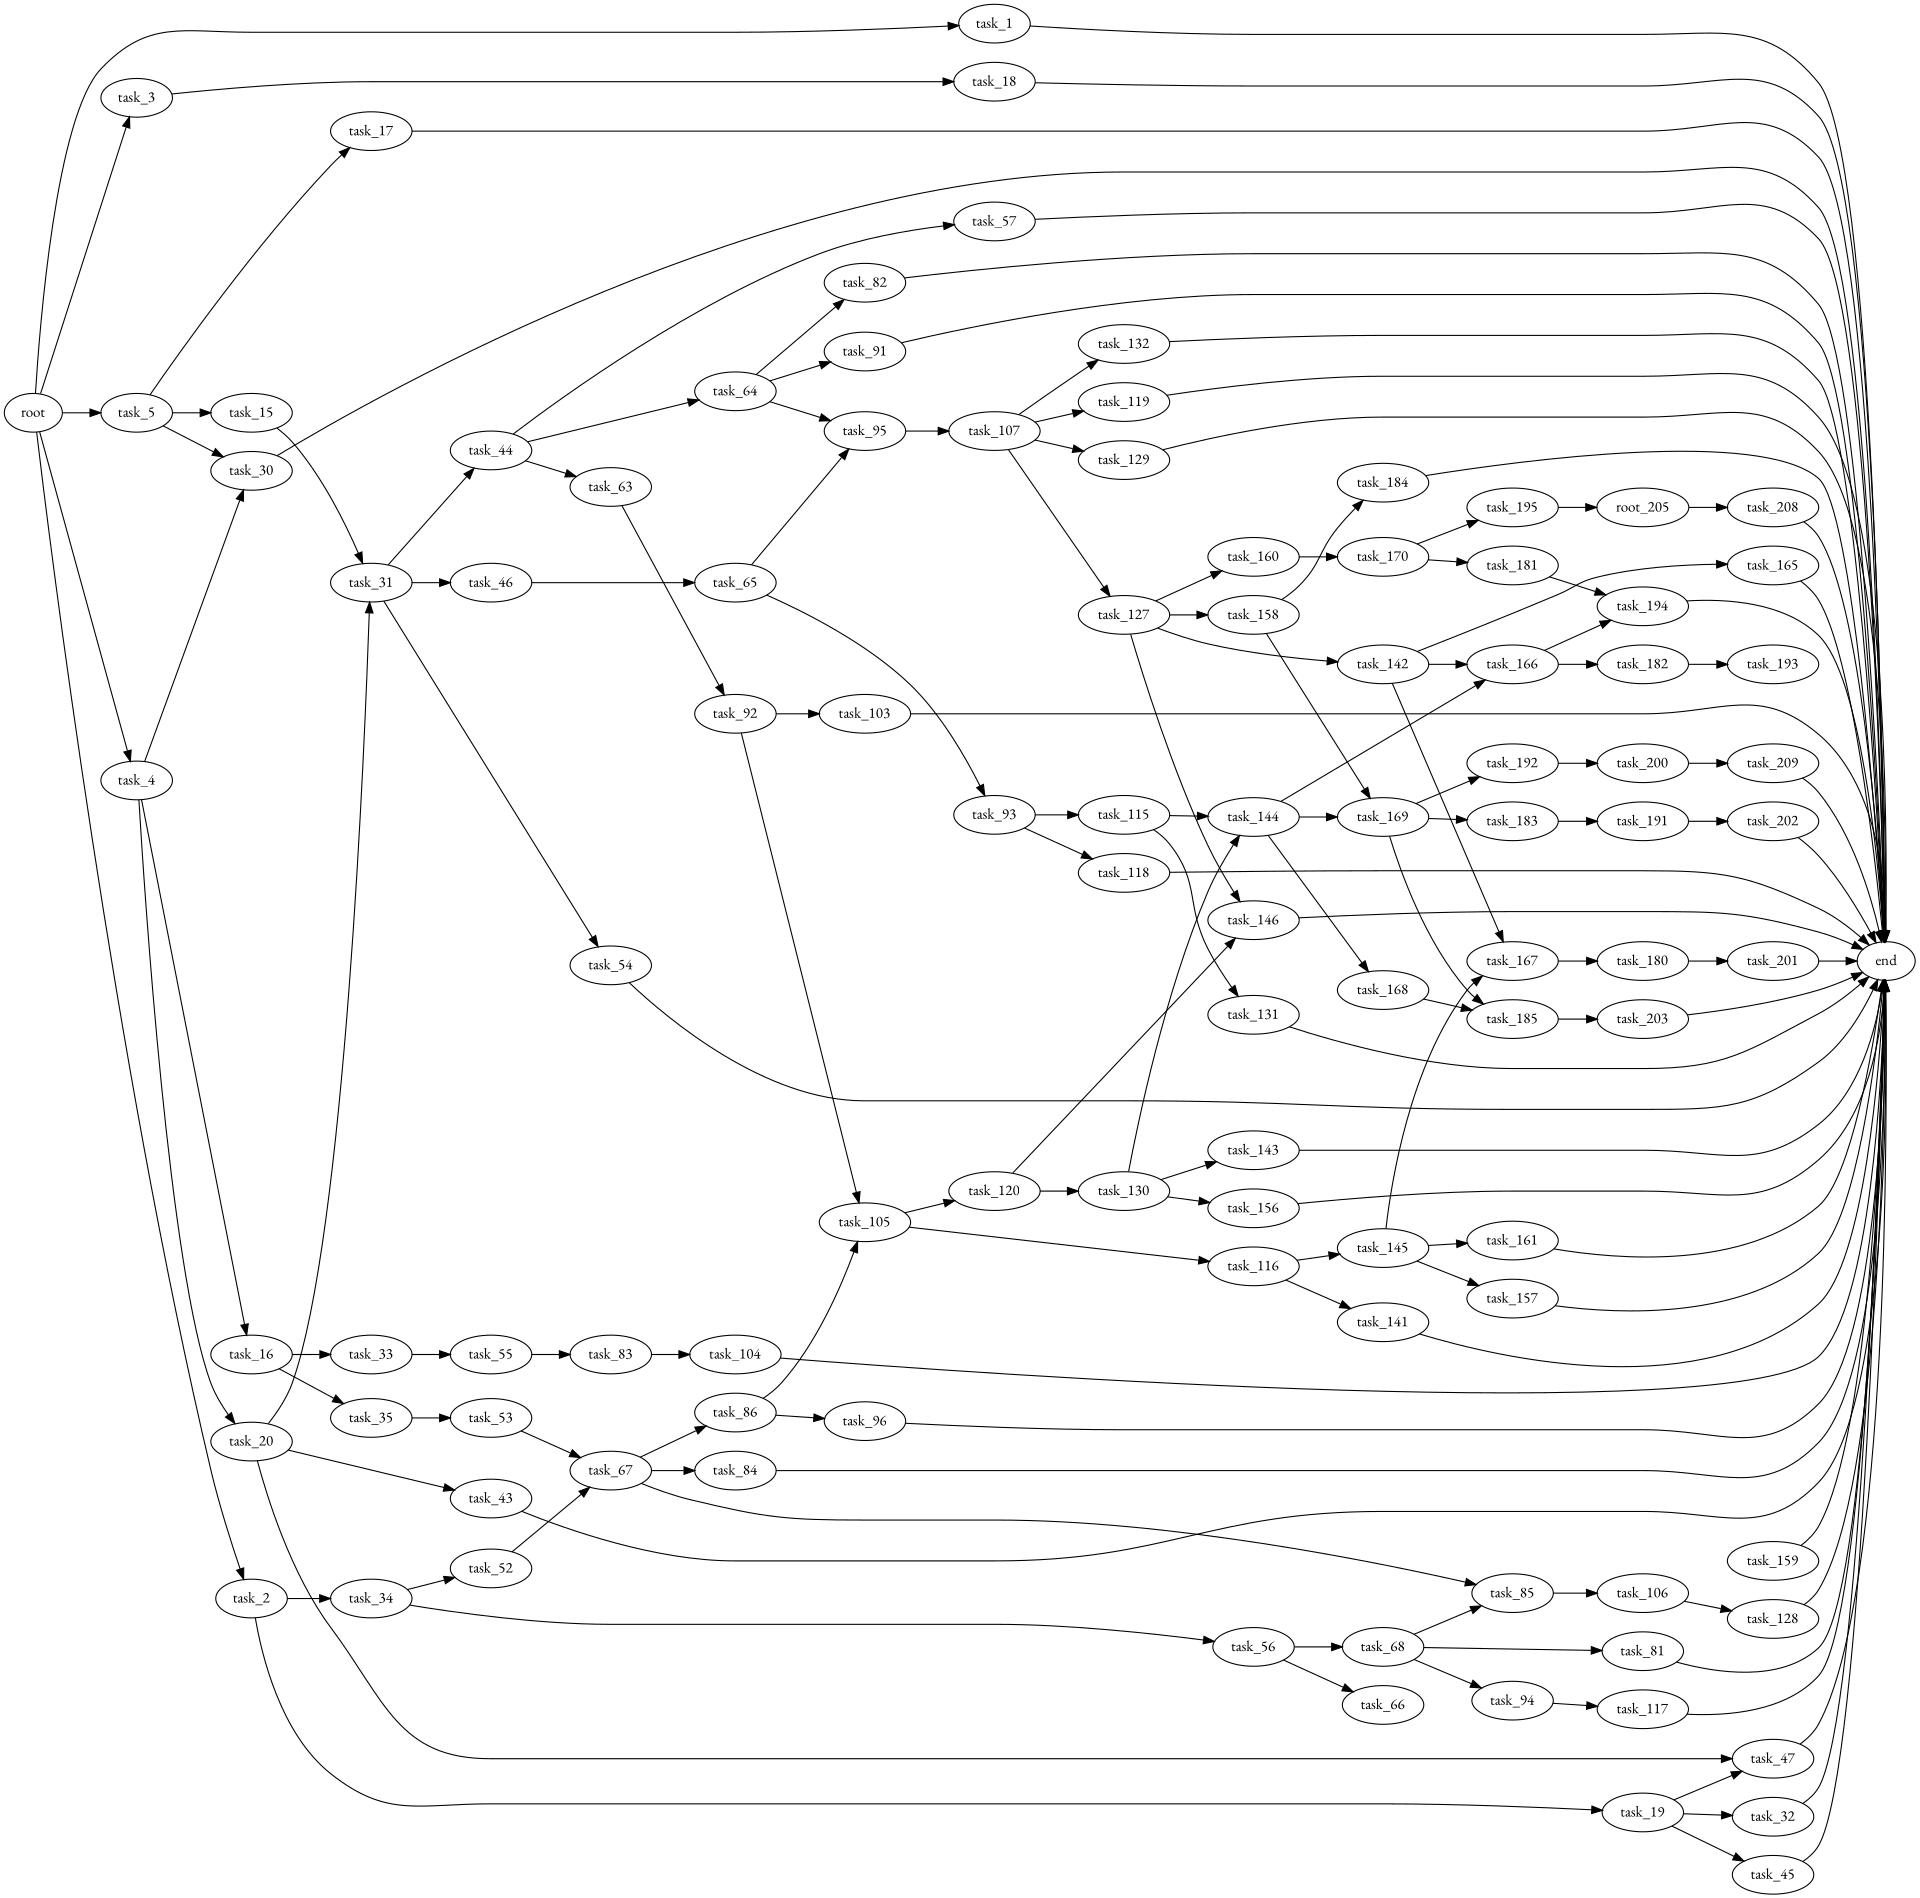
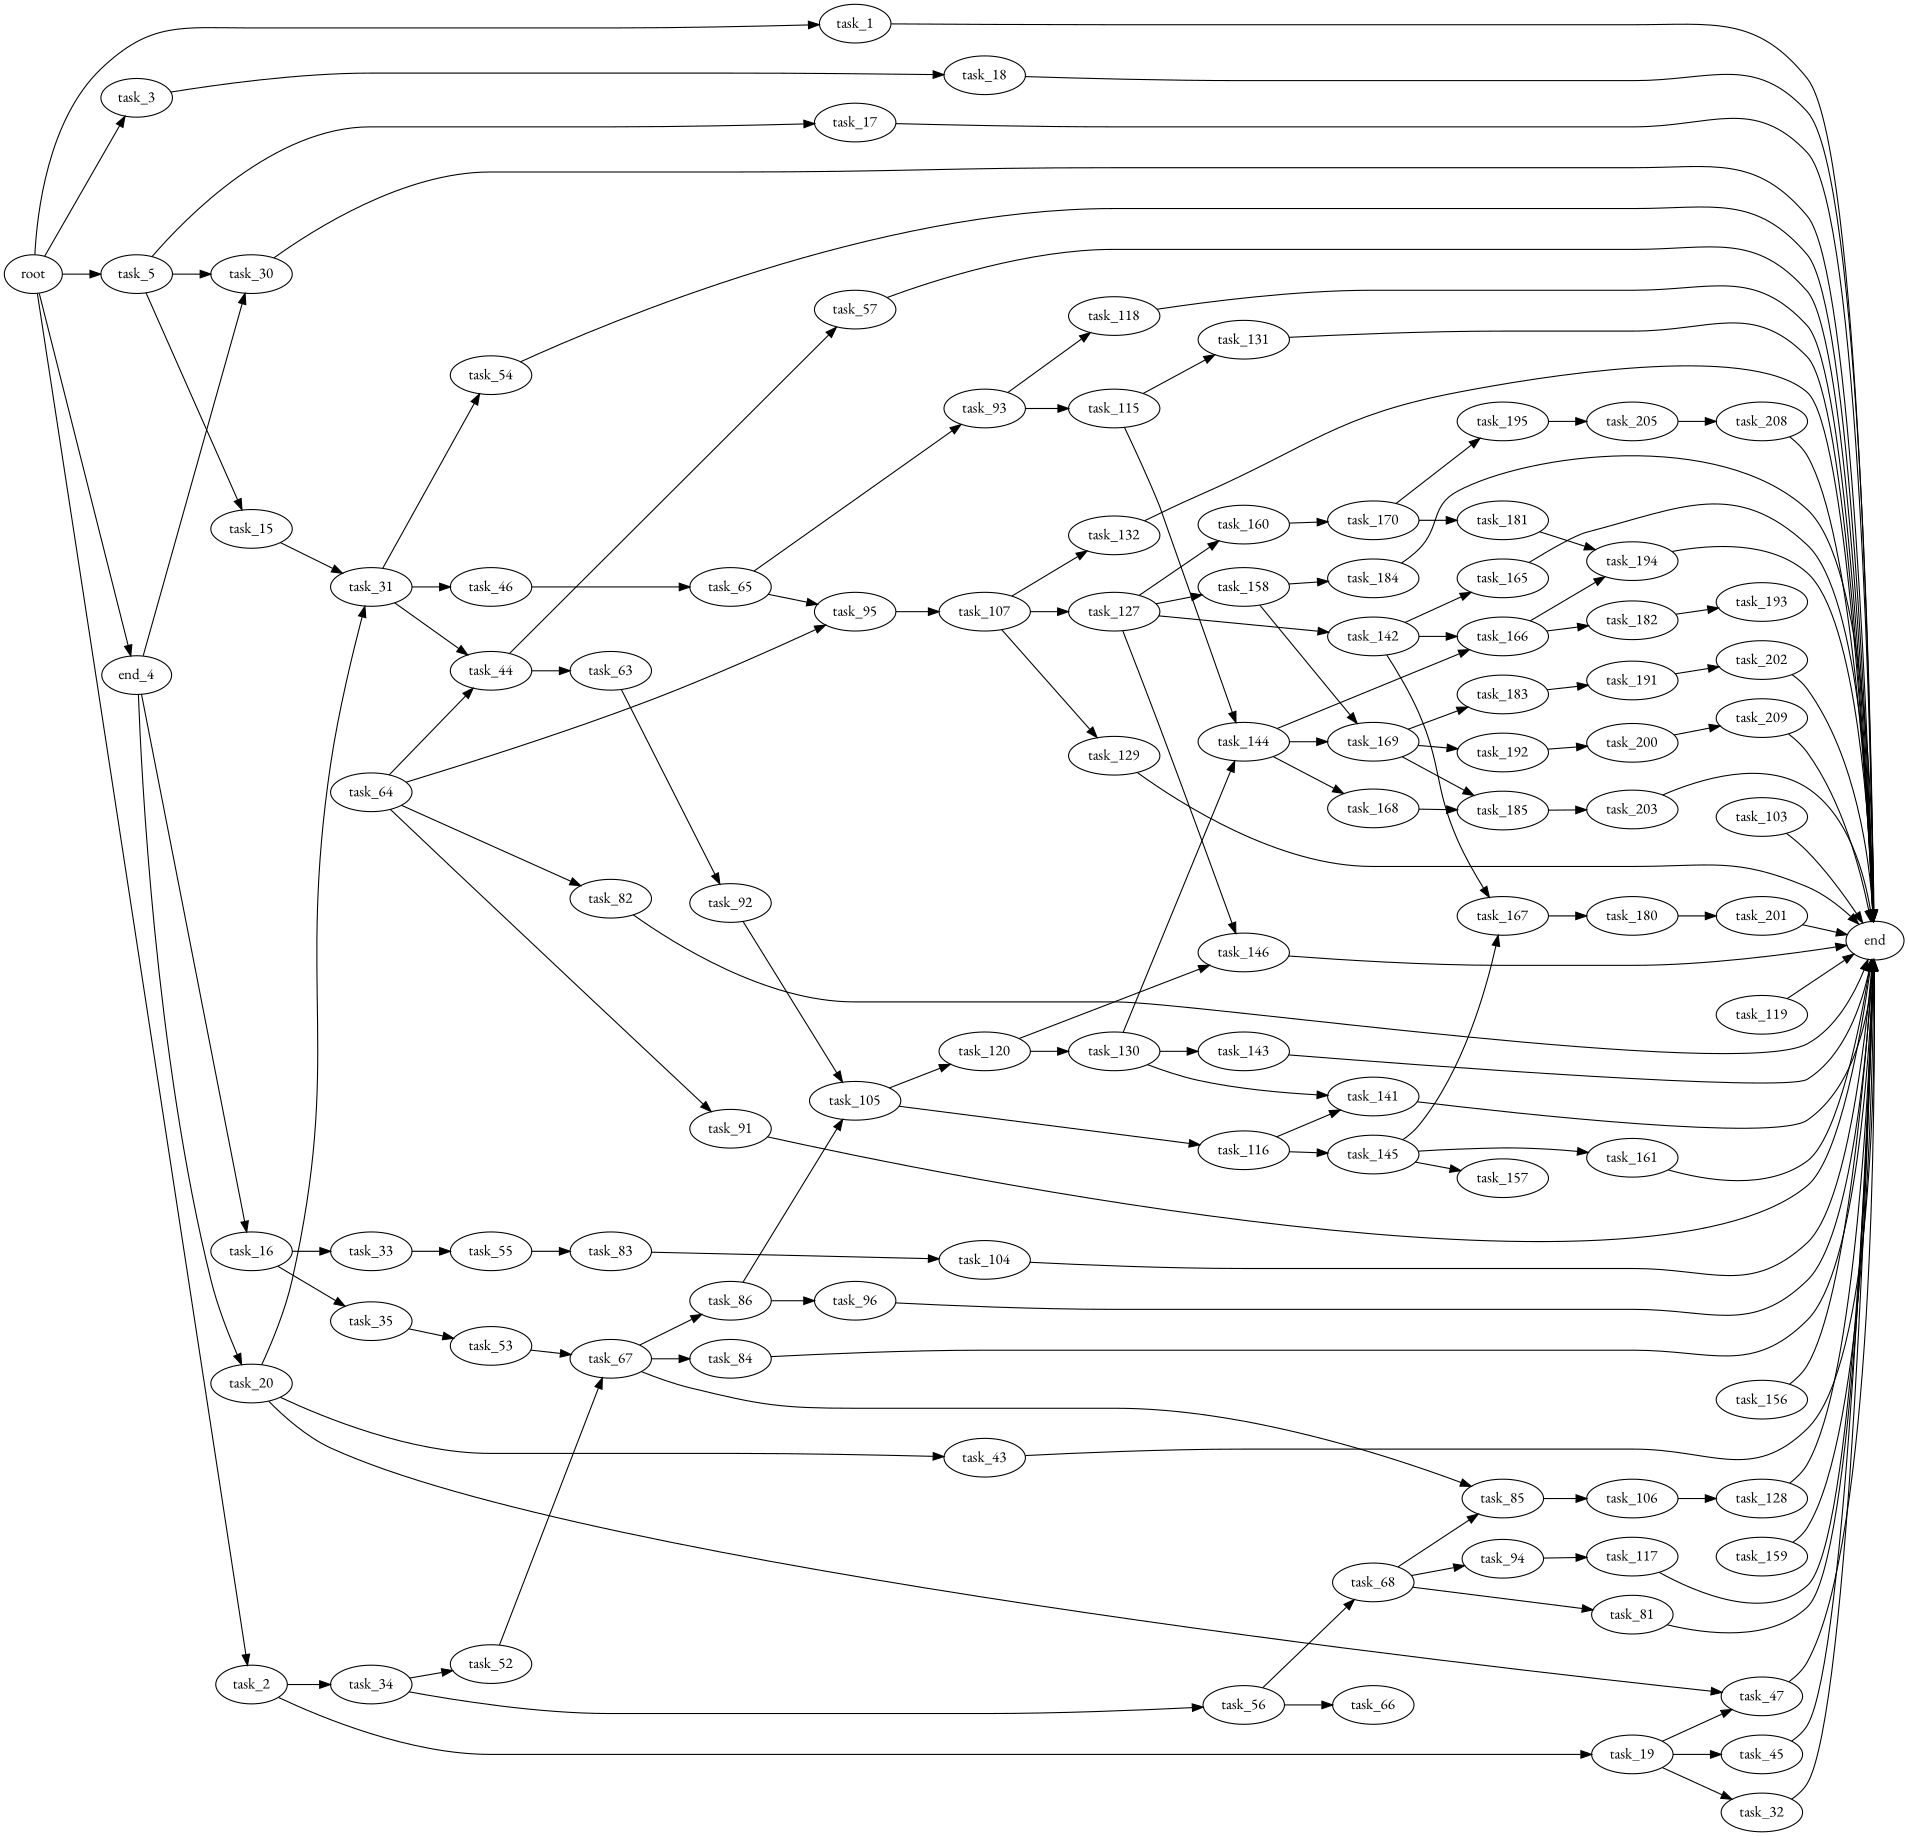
(1054, 418) -> none
(608, 422) -> (427, 735)
(1643, 507) -> (1632, 421)
(792, 714) -> none
(137, 780) -> (137, 675)
(1183, 1199) -> (1231, 1086)
(1817, 1255) -> none
